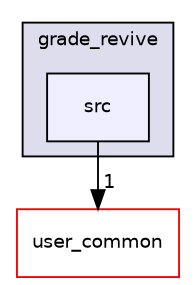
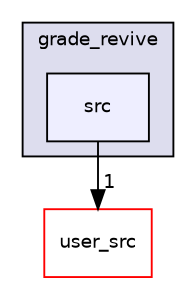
(98, 243) -> (98, 243)
